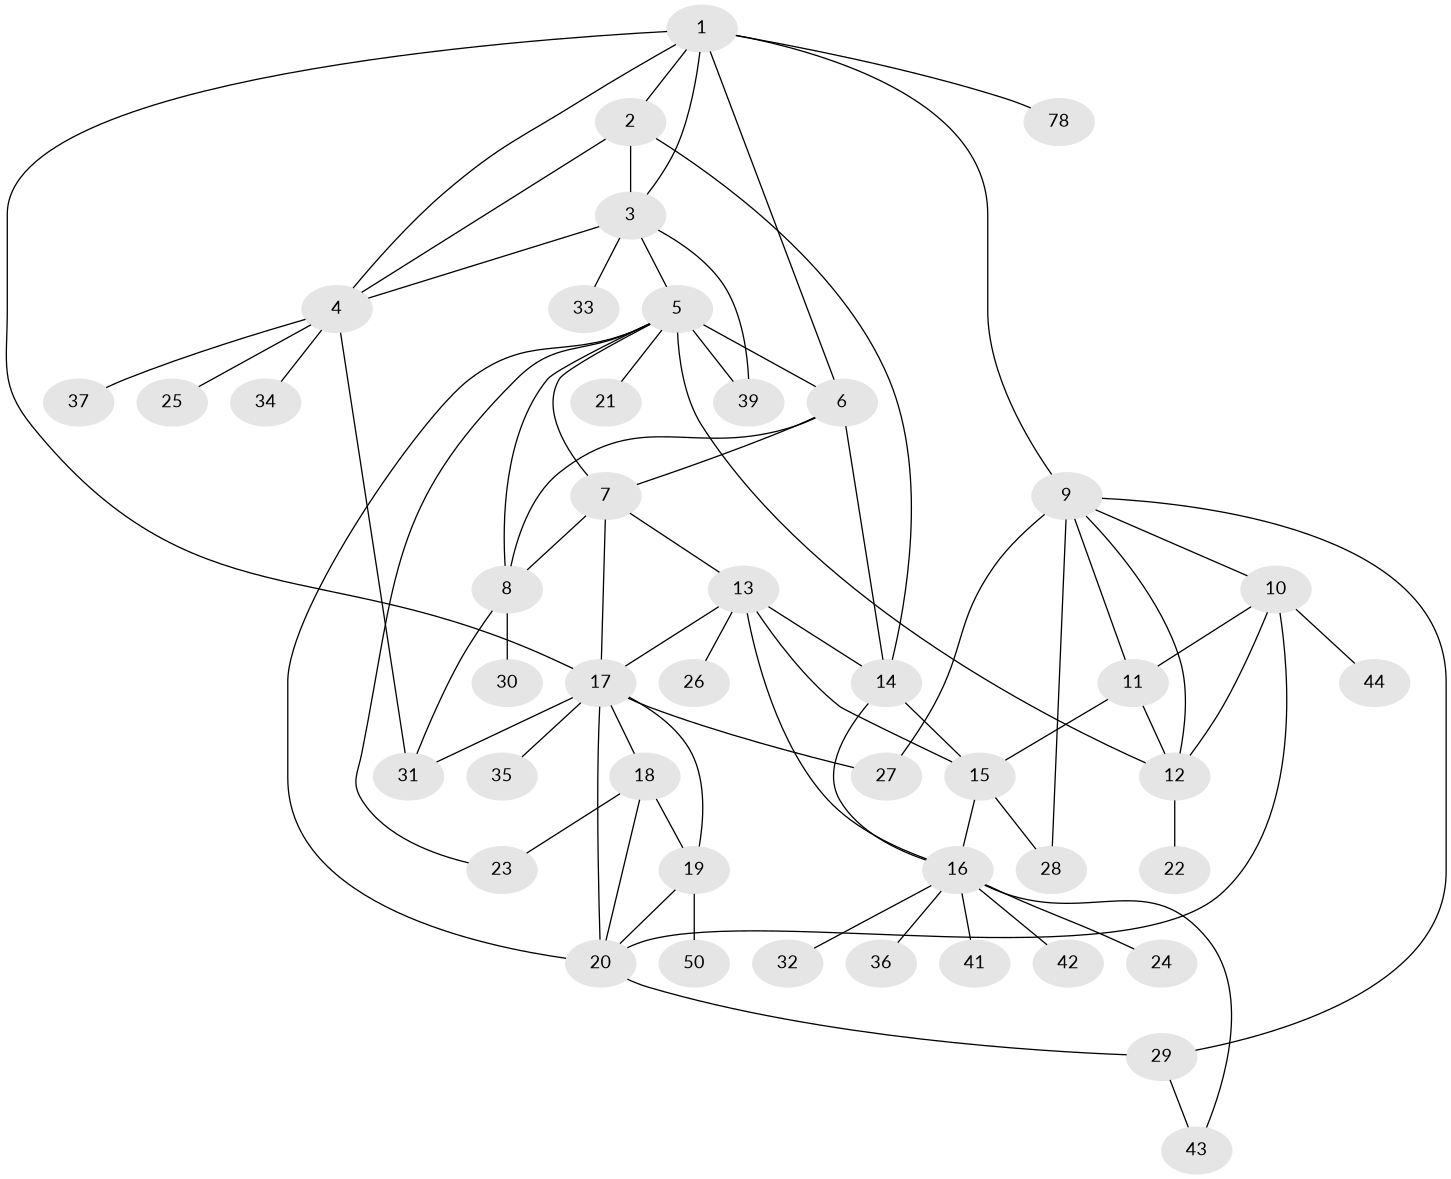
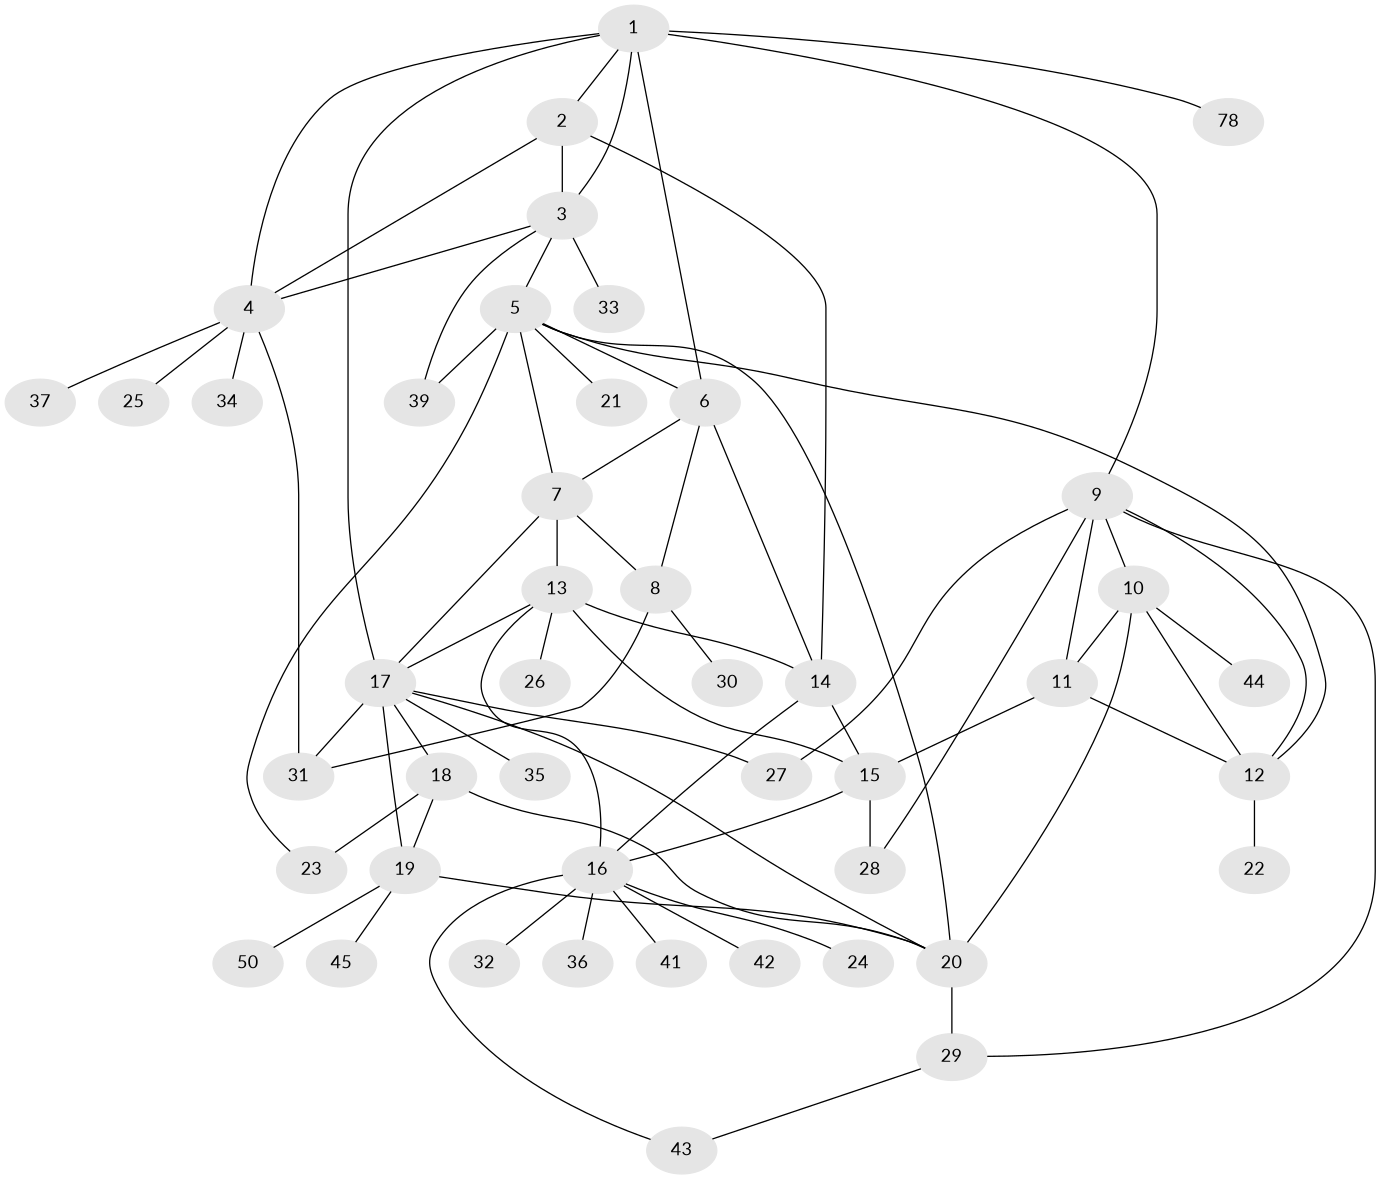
(527, 413) -> none
none -> (342, 964)
